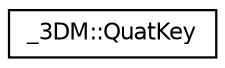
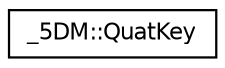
(113, 34) -> (113, 34)
